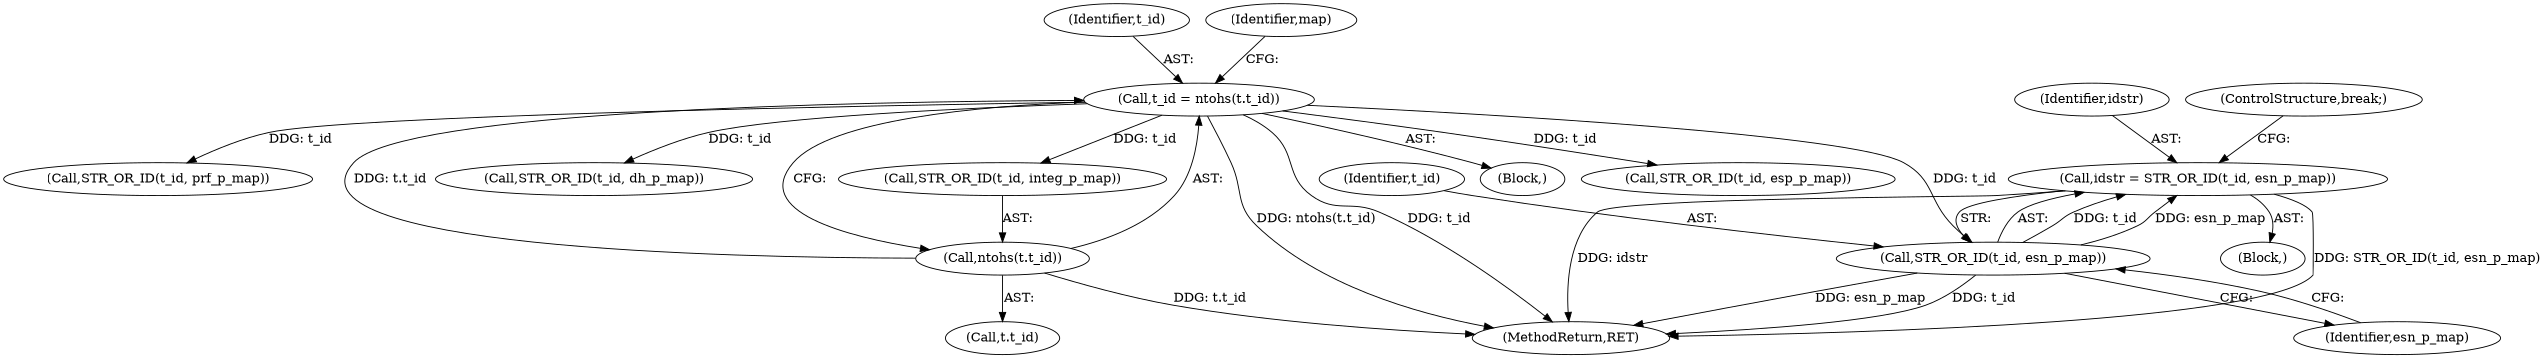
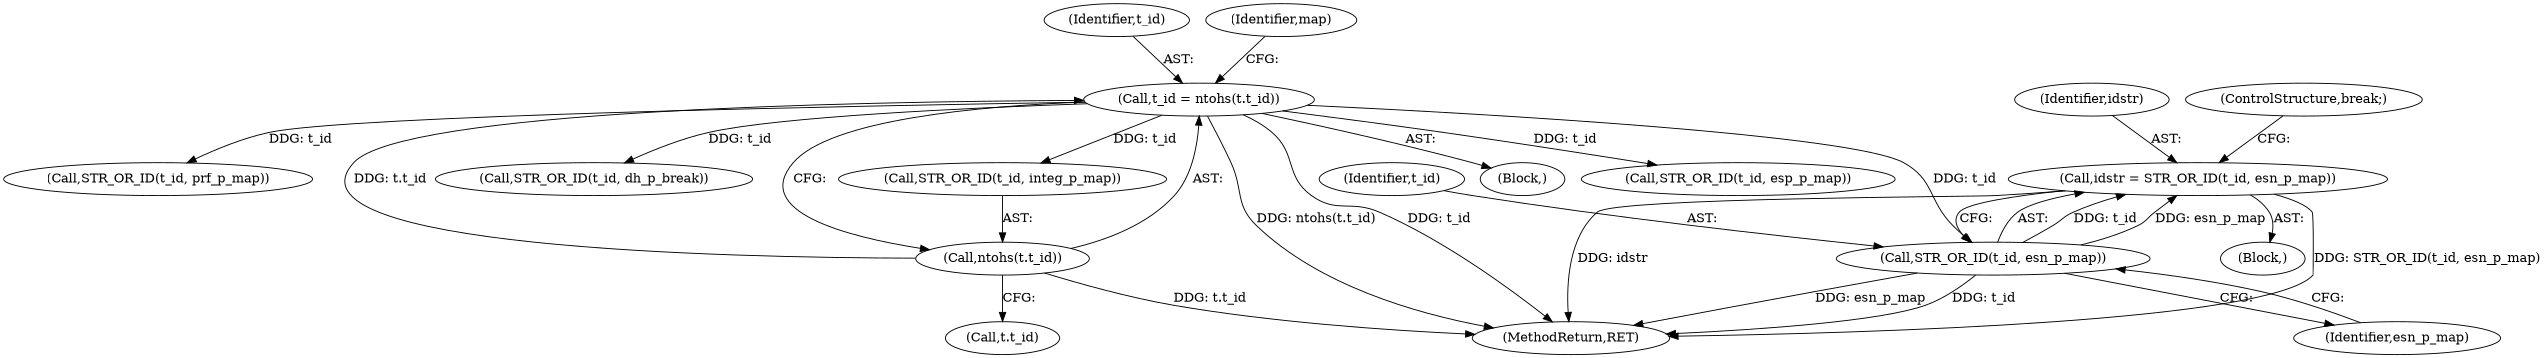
(594, 179) -> (594, 179)
(1978, 219) -> (1978, 219)
(1021, 298) -> (1021, 298)
